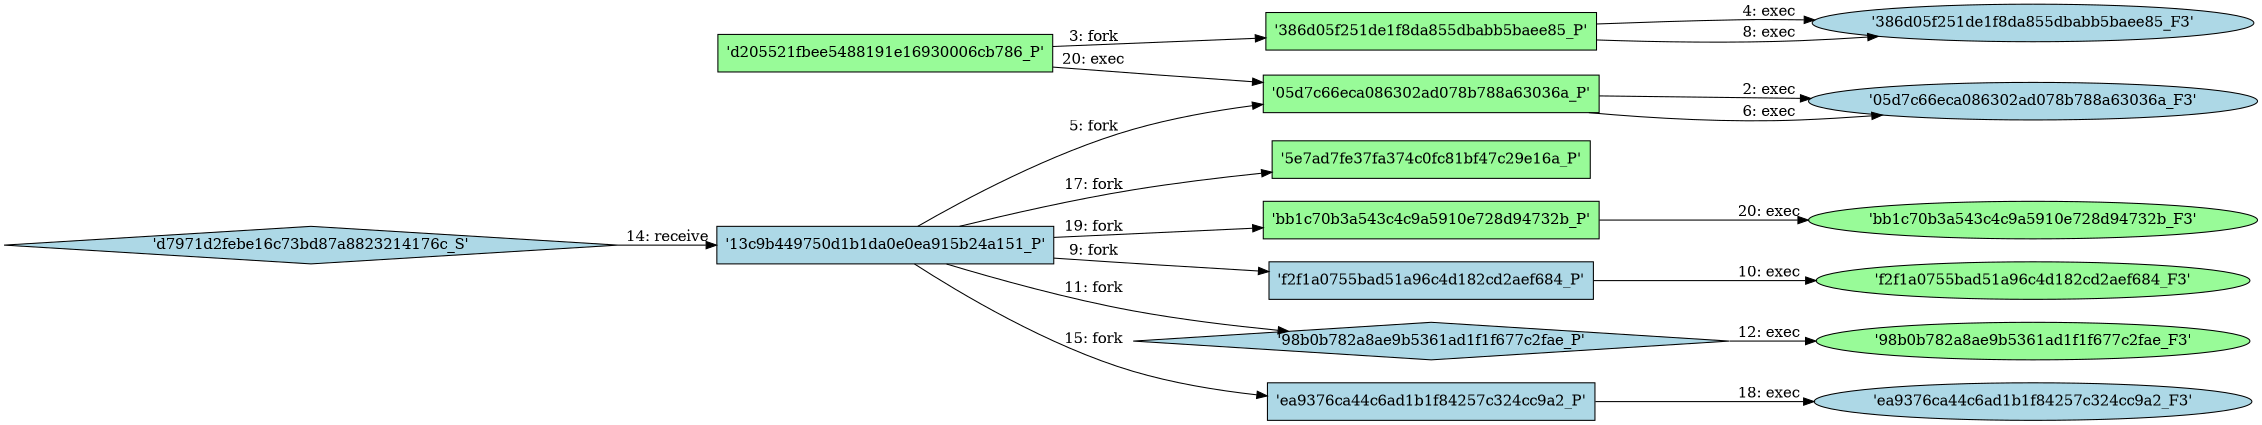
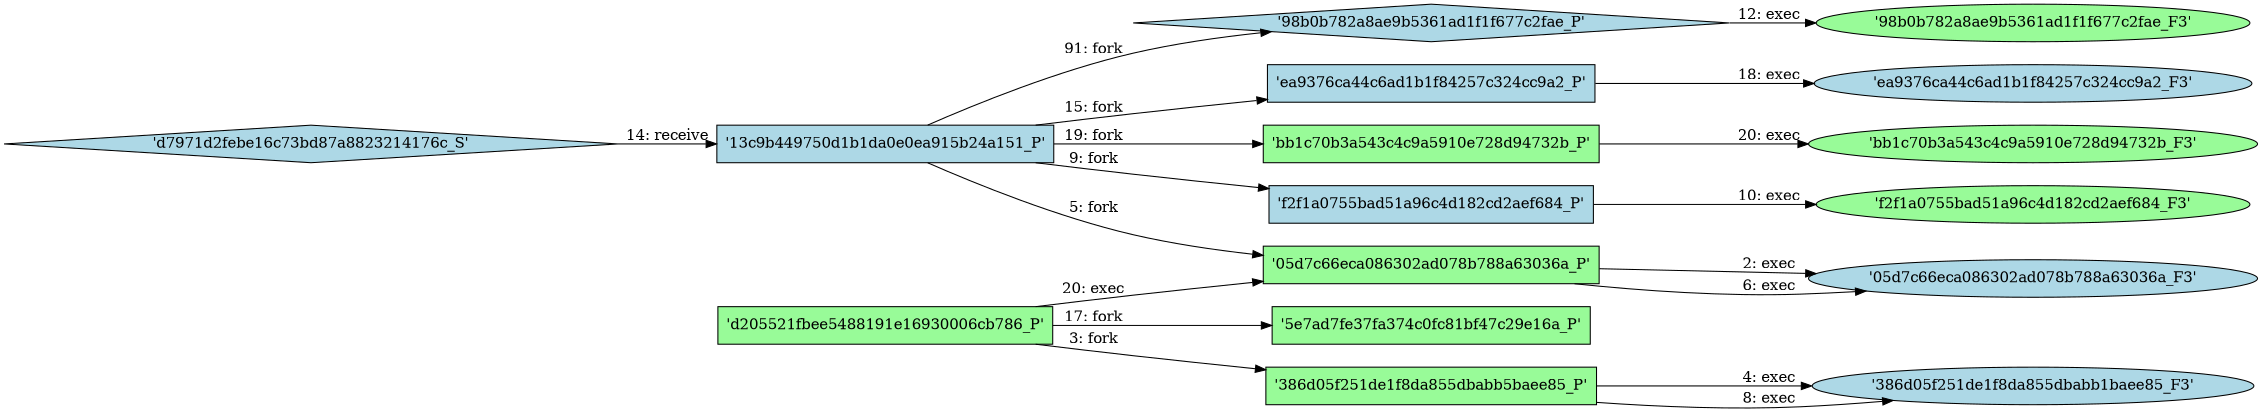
(2033, 23) -> (2033, 386)
(1109, 194) -> (1157, 325)
(1093, 288) -> (1093, 50)
